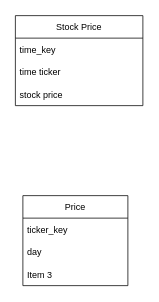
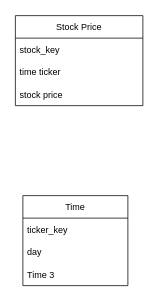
(38, 50) -> (42, 50)
(75, 207) -> (75, 207)
(41, 275) -> (40, 275)
